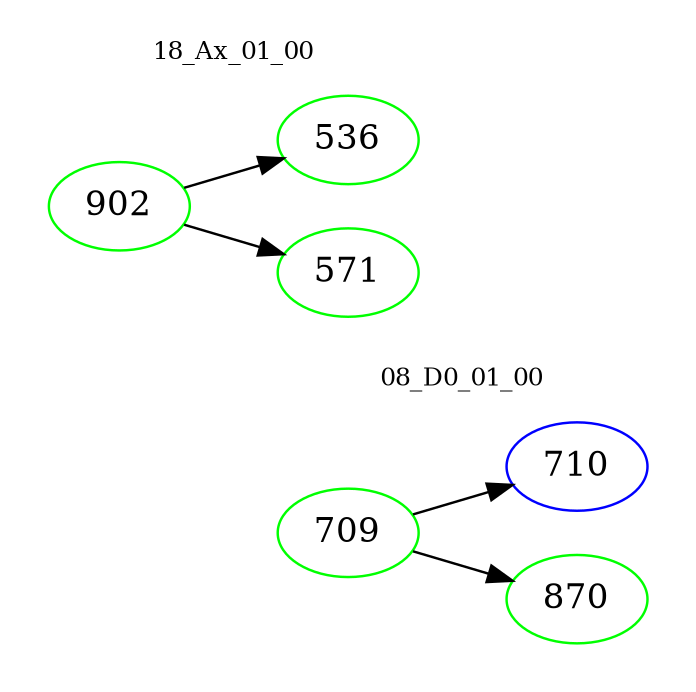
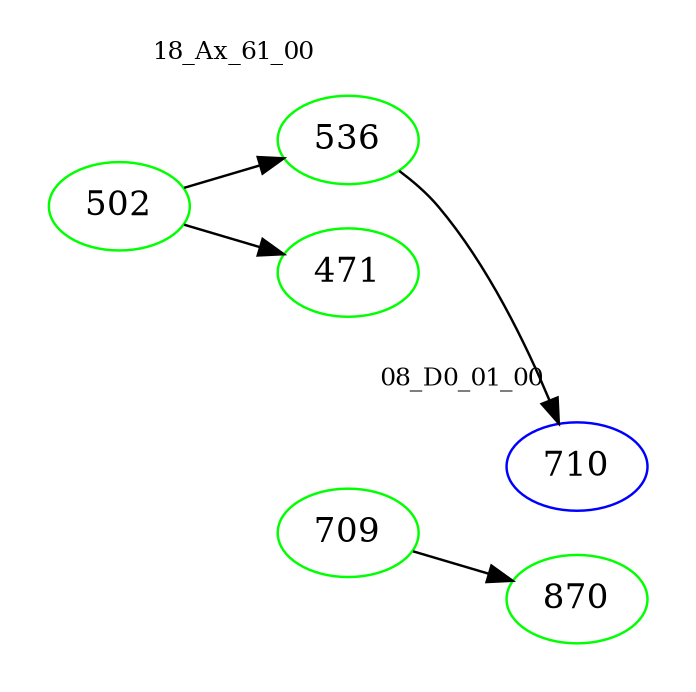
(234, 53) -> (234, 53)
(119, 206) -> (119, 206)
(348, 273) -> (348, 273)
(451, 503) -> (488, 277)
